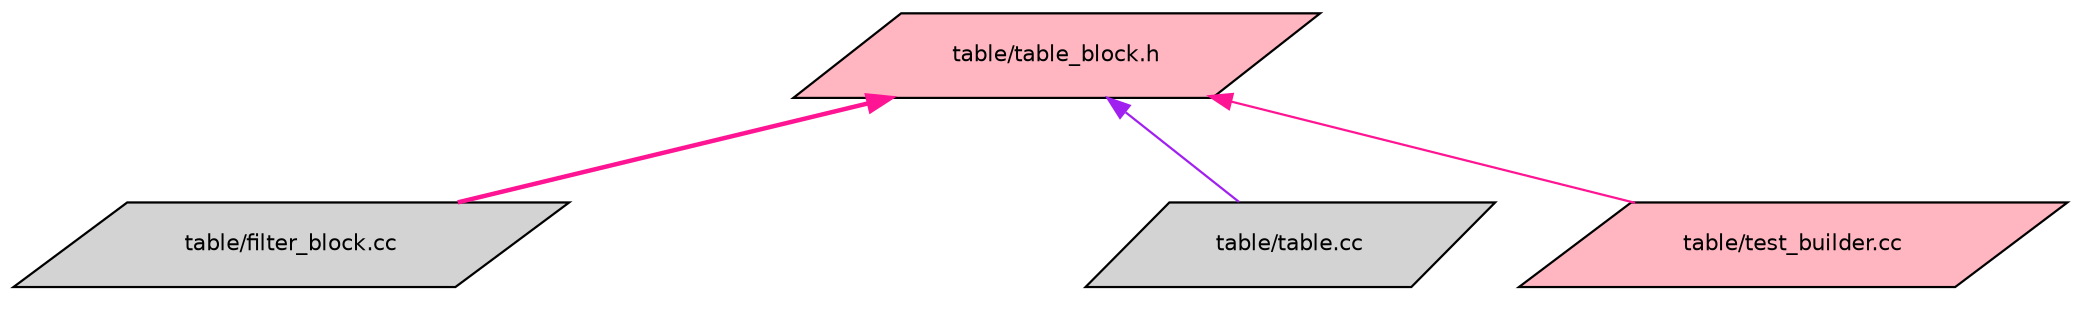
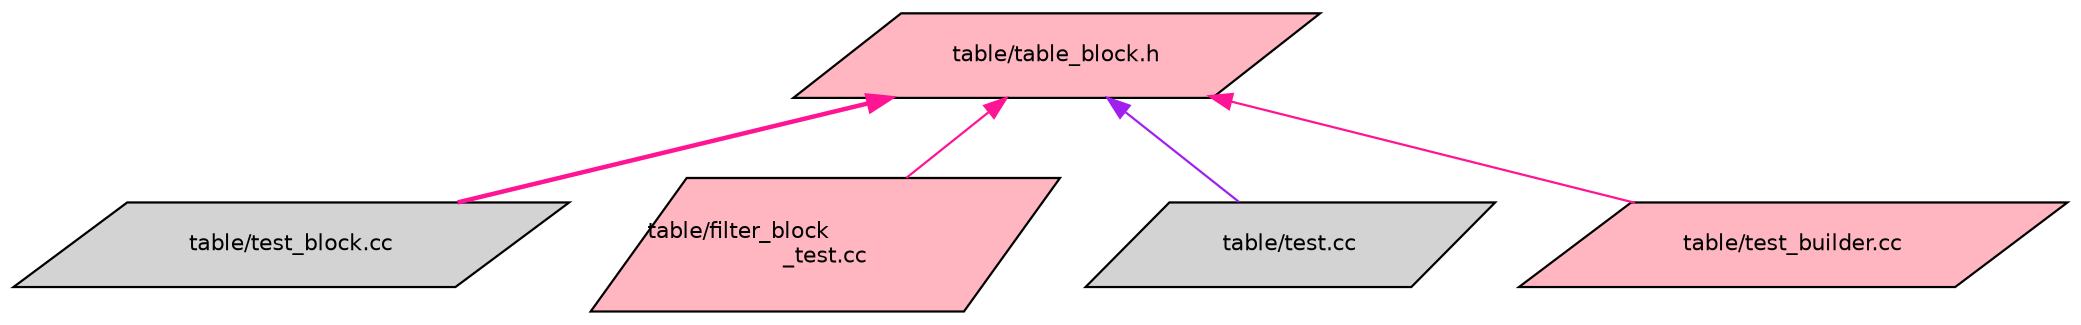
(291, 245) -> (291, 245)
none -> (825, 245)
(1290, 245) -> (1290, 245)
